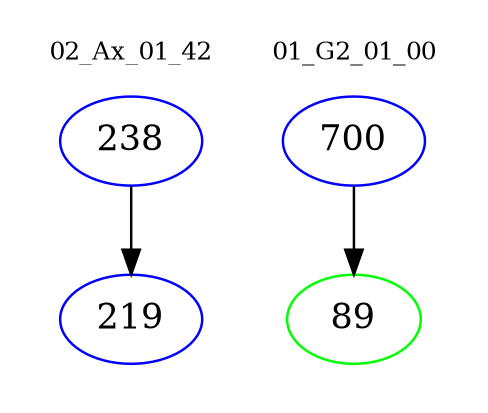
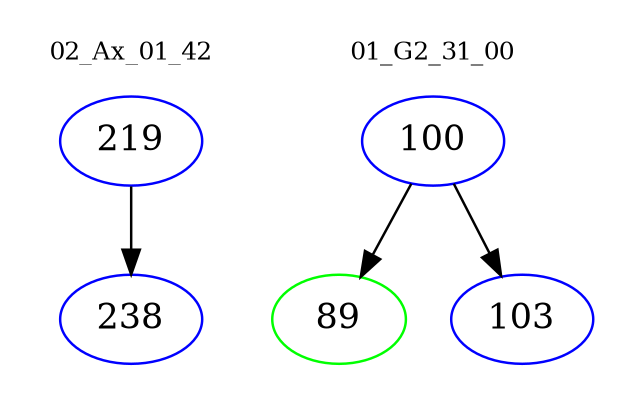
(355, 53) -> (433, 53)
(354, 141) -> (433, 141)
(131, 218) -> (131, 218)
none -> (522, 319)
